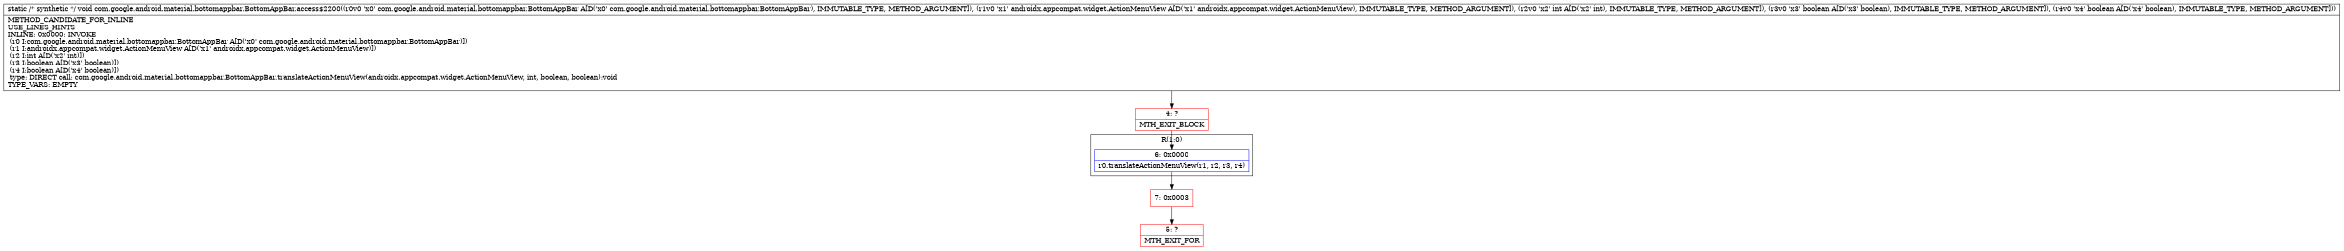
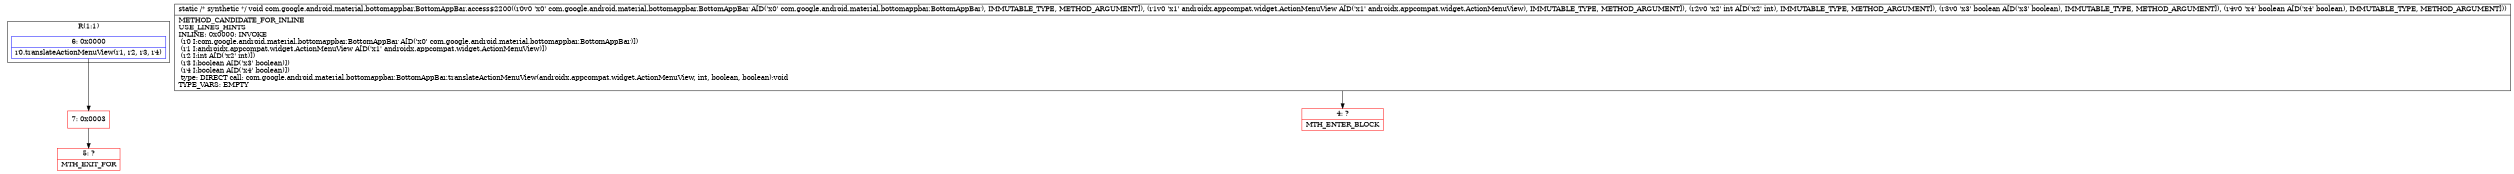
(1172, 125) -> (1343, 125)
(1172, 138) -> none
(1172, 140) -> (89, 27)
